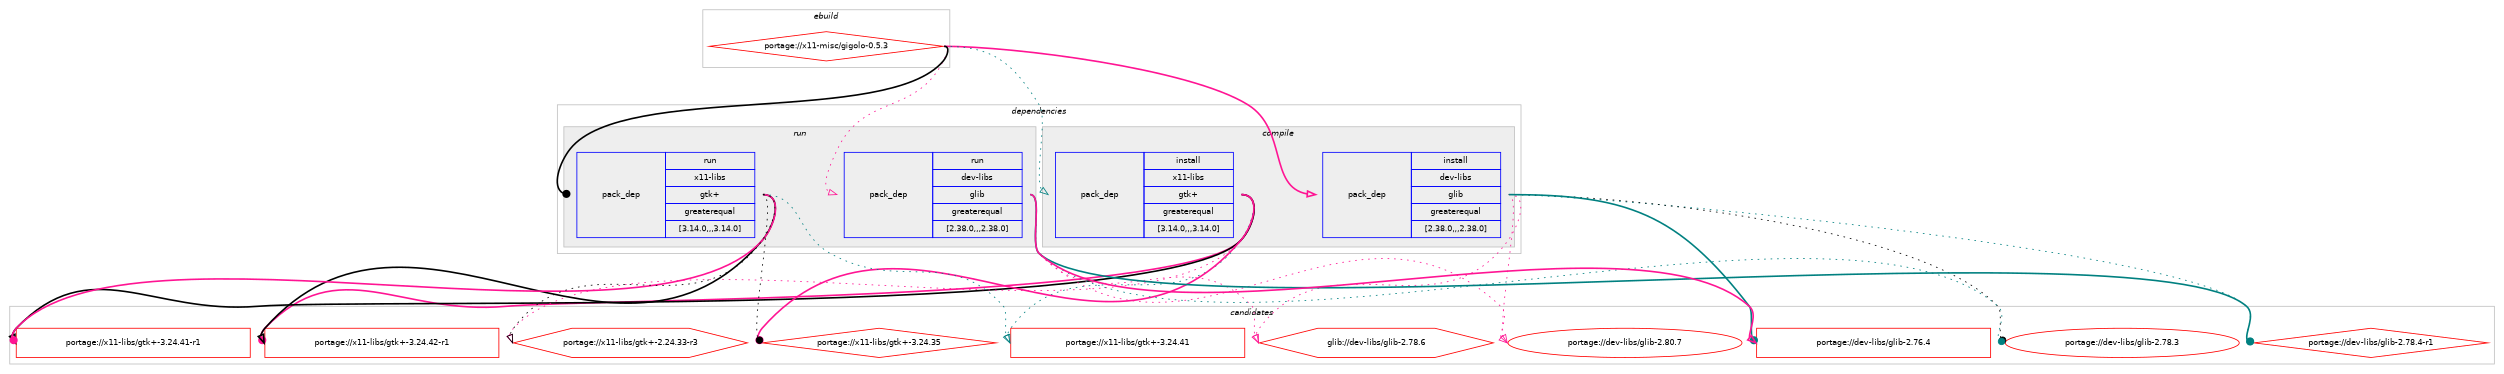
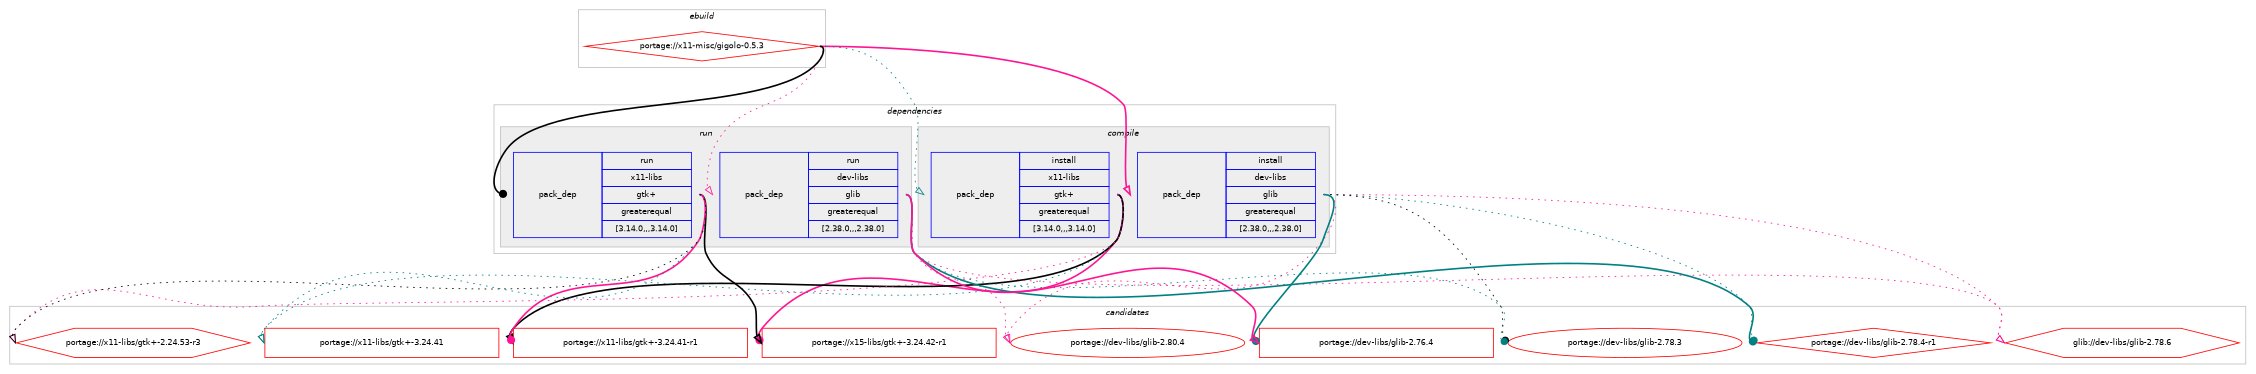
(382, 343) -> (879, 343)
(630, 343) -> (133, 343)
(879, 343) -> none
(1625, 343) -> (1128, 343)
